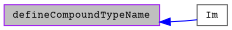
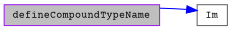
(184, 21) -> (173, 9)
